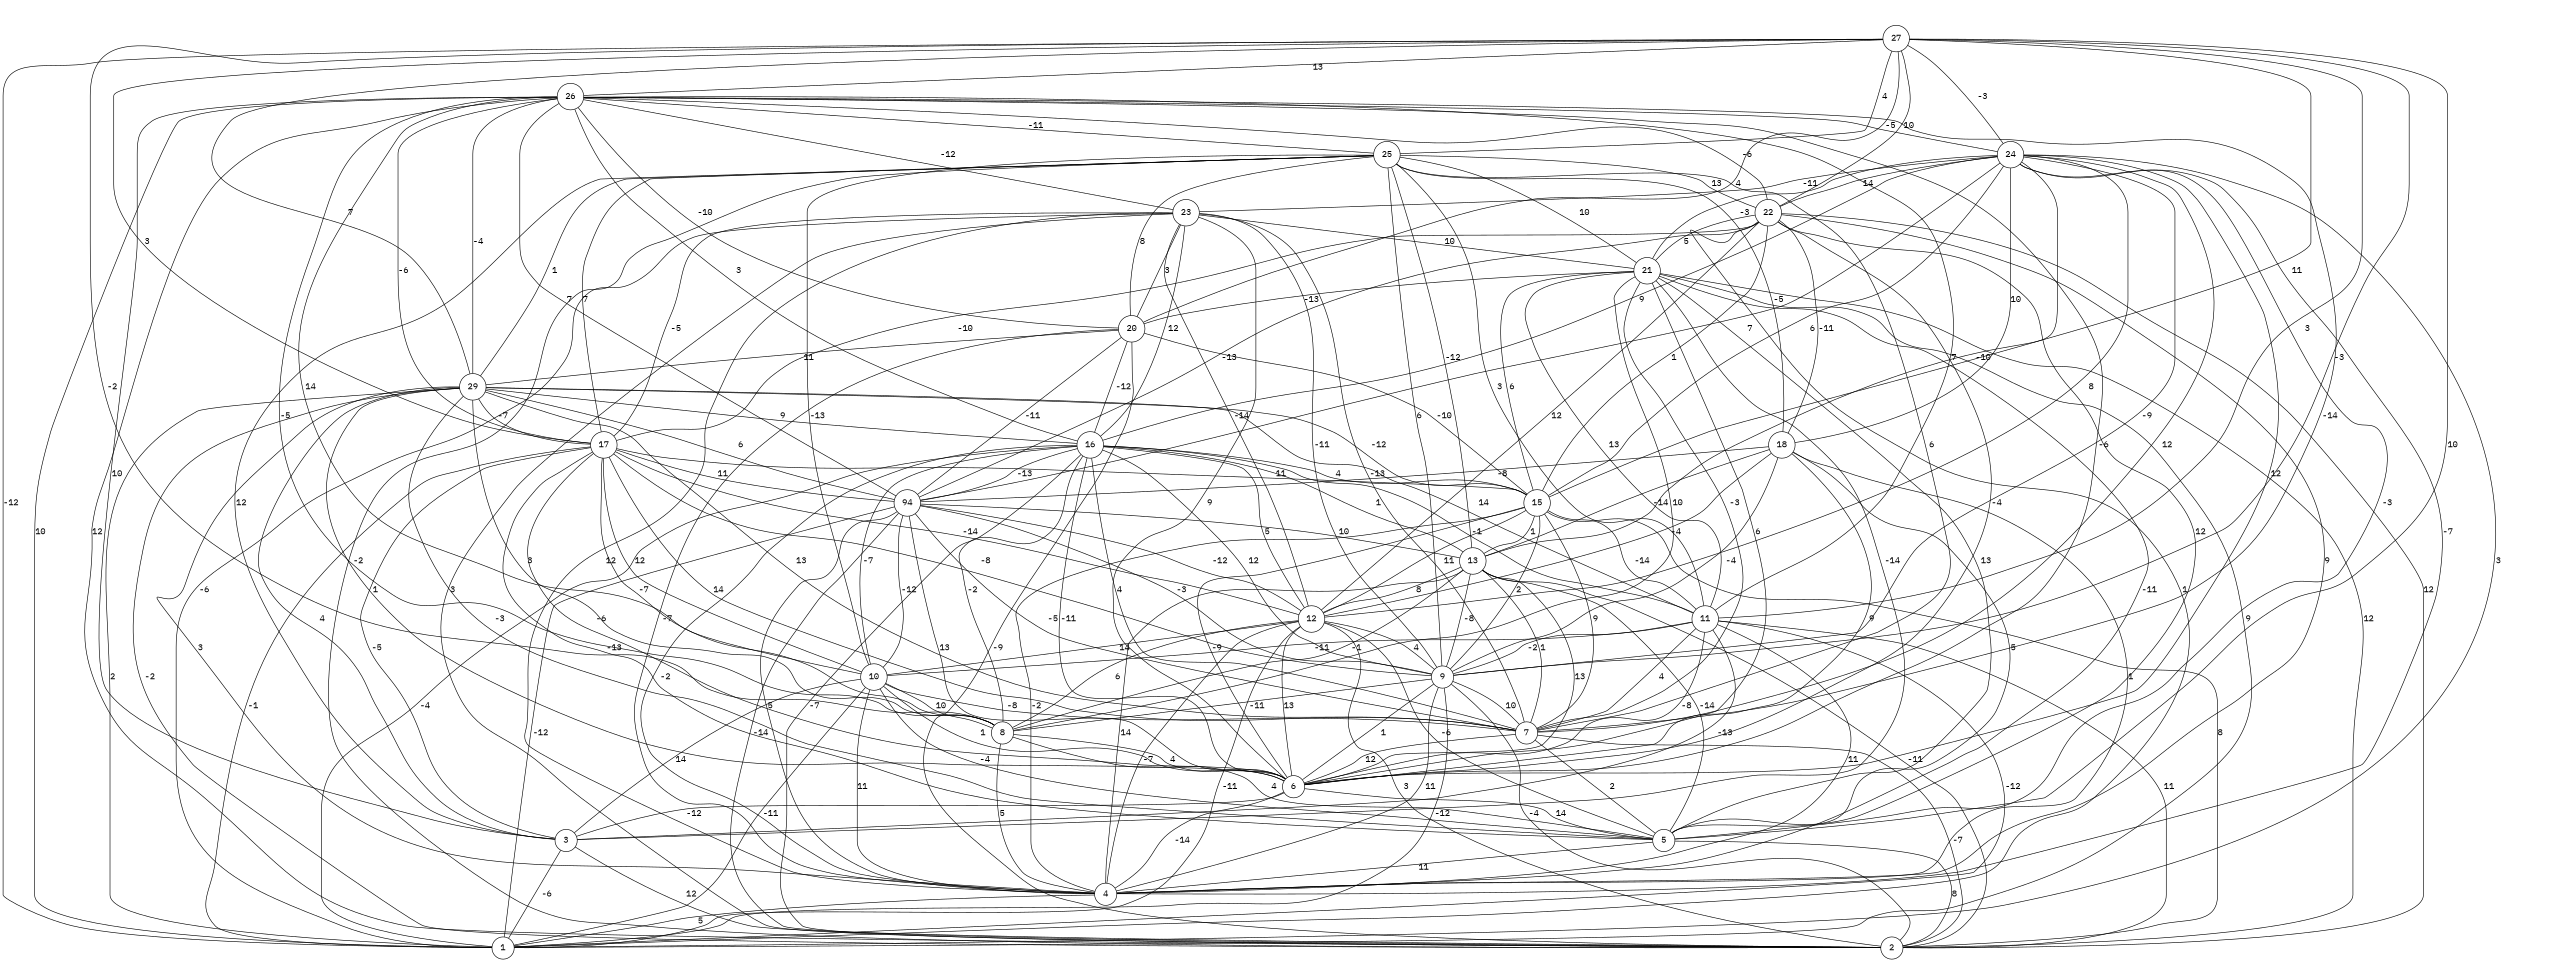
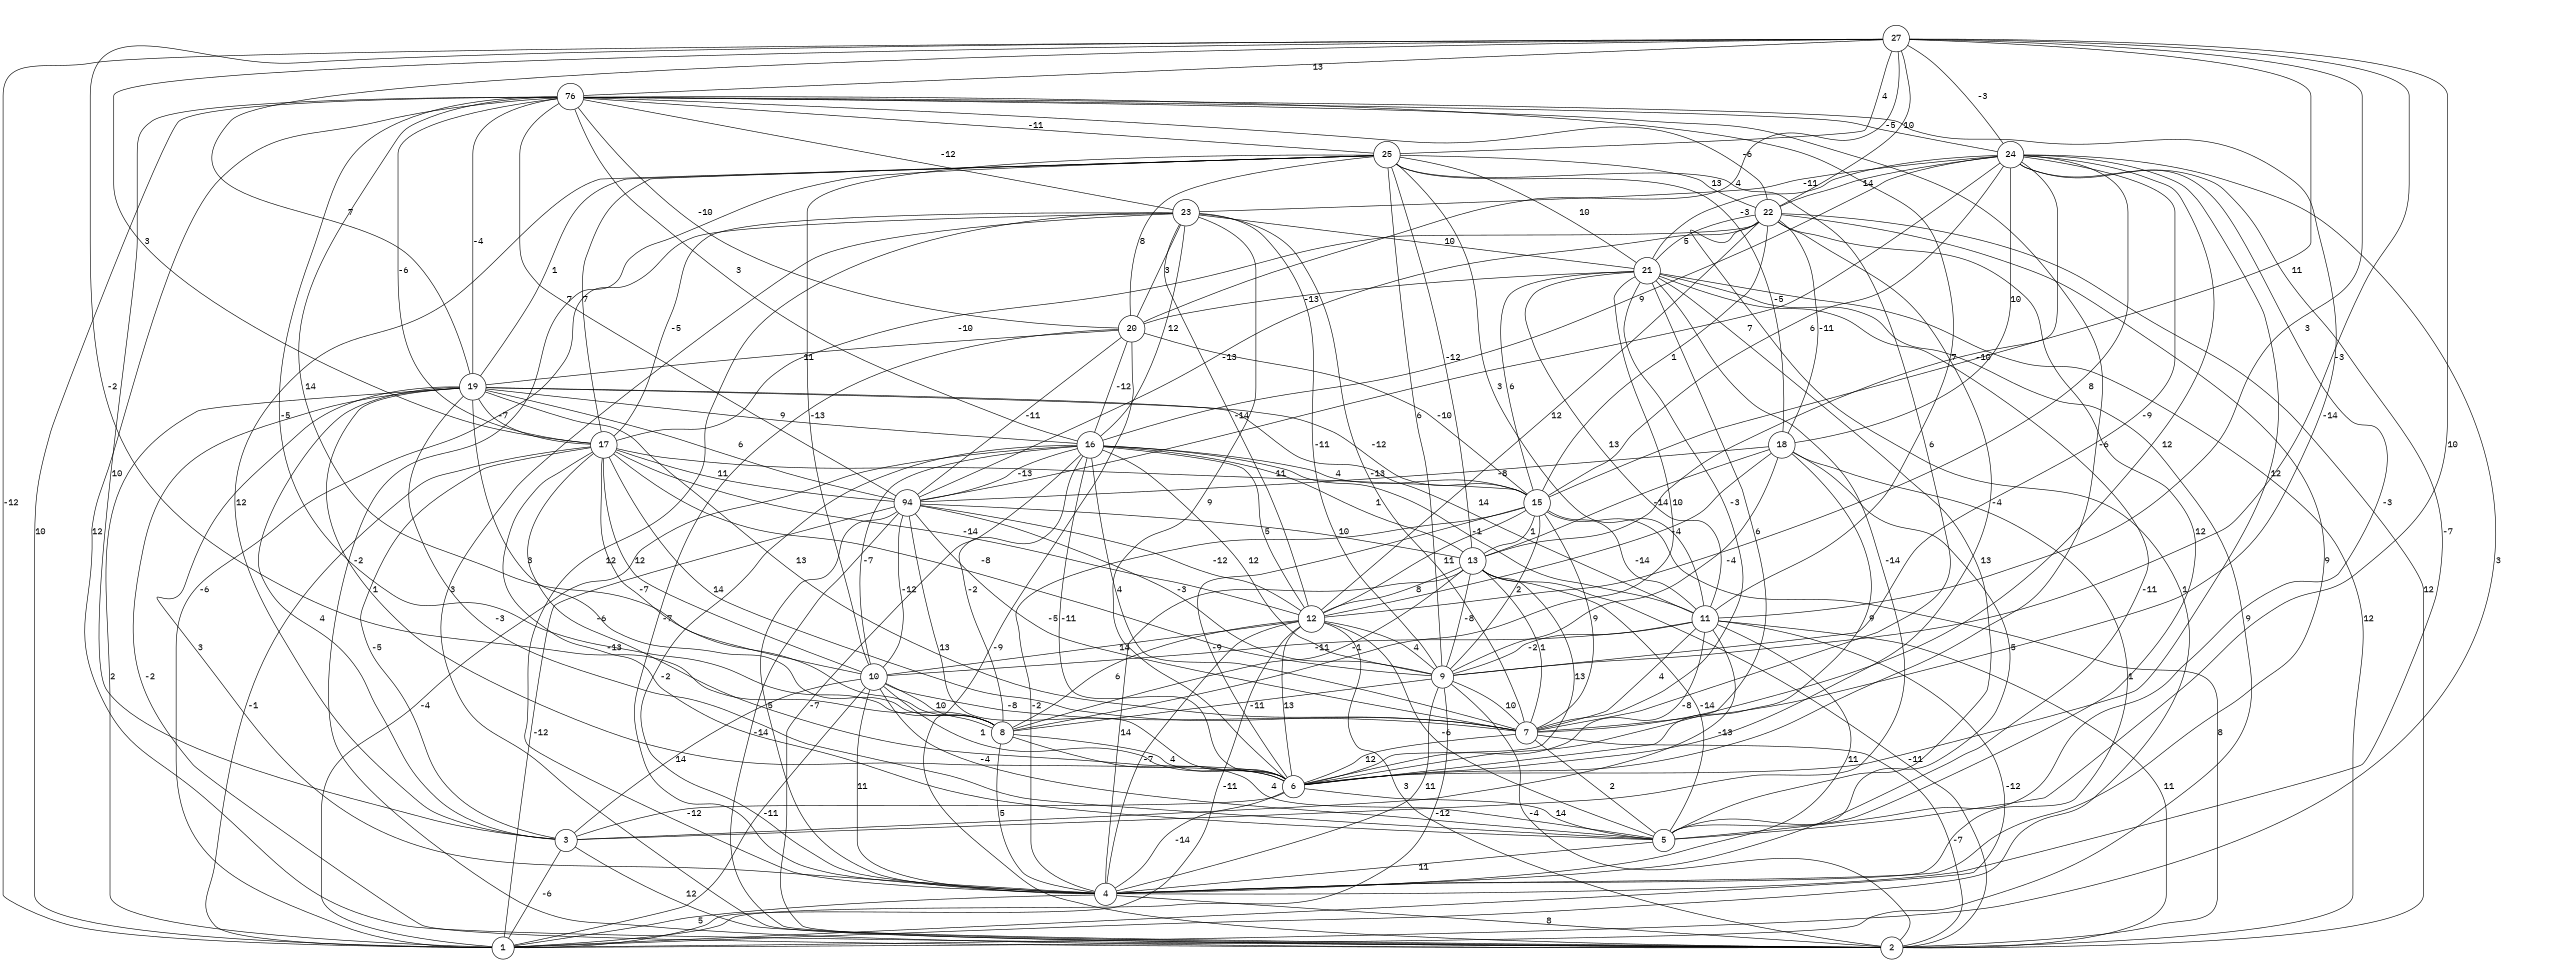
(570, 97) -> (570, 97)
(473, 387) -> (473, 387)
(1368, 732) -> none
(1864, 848) -> (1499, 921)
